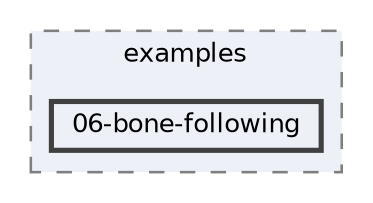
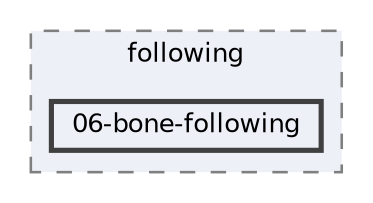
(186, 55) -> (186, 55)
